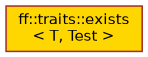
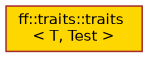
(74, 29) -> (74, 29)
